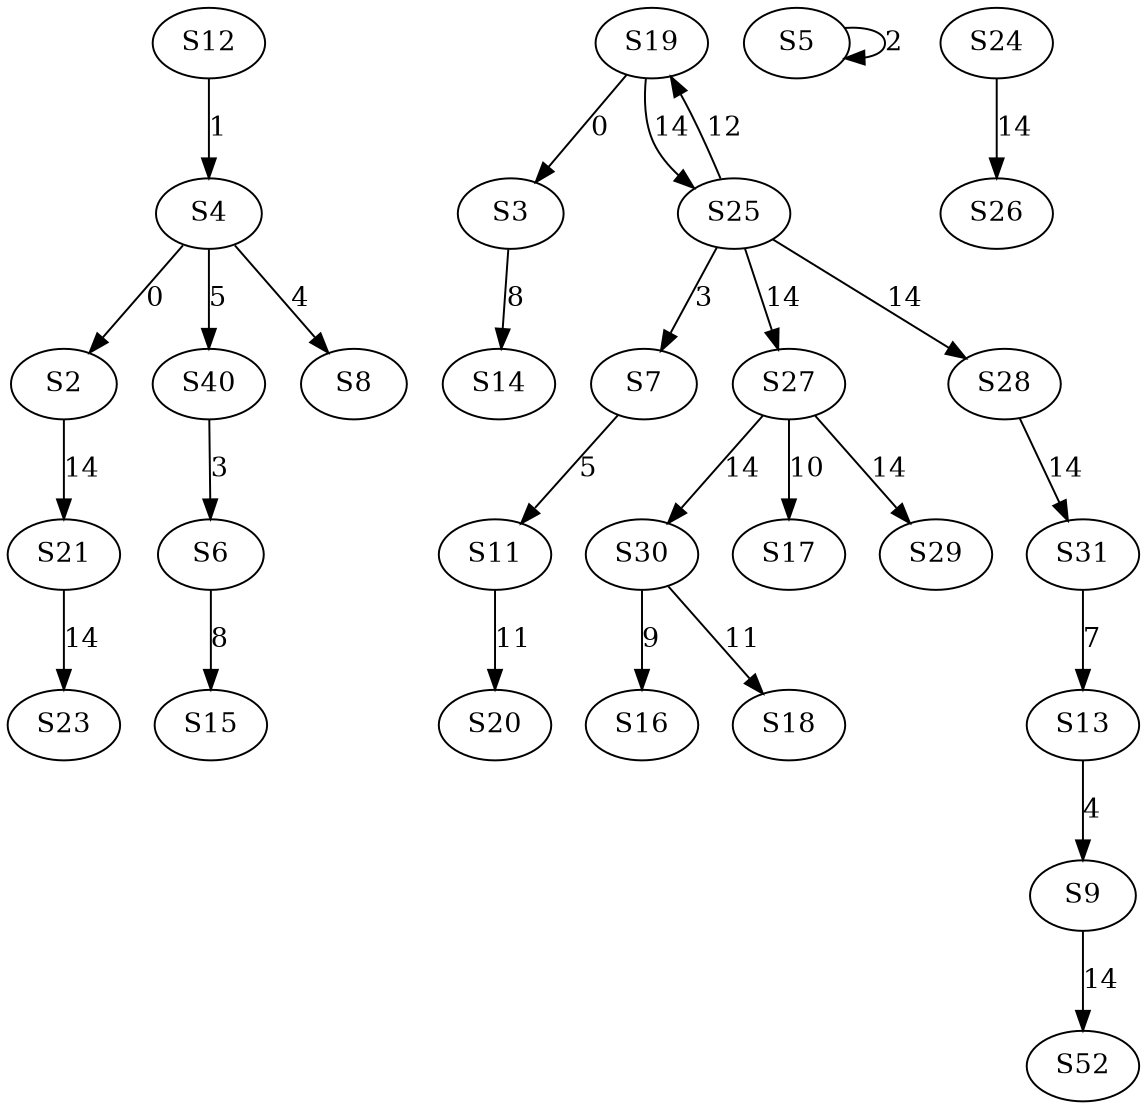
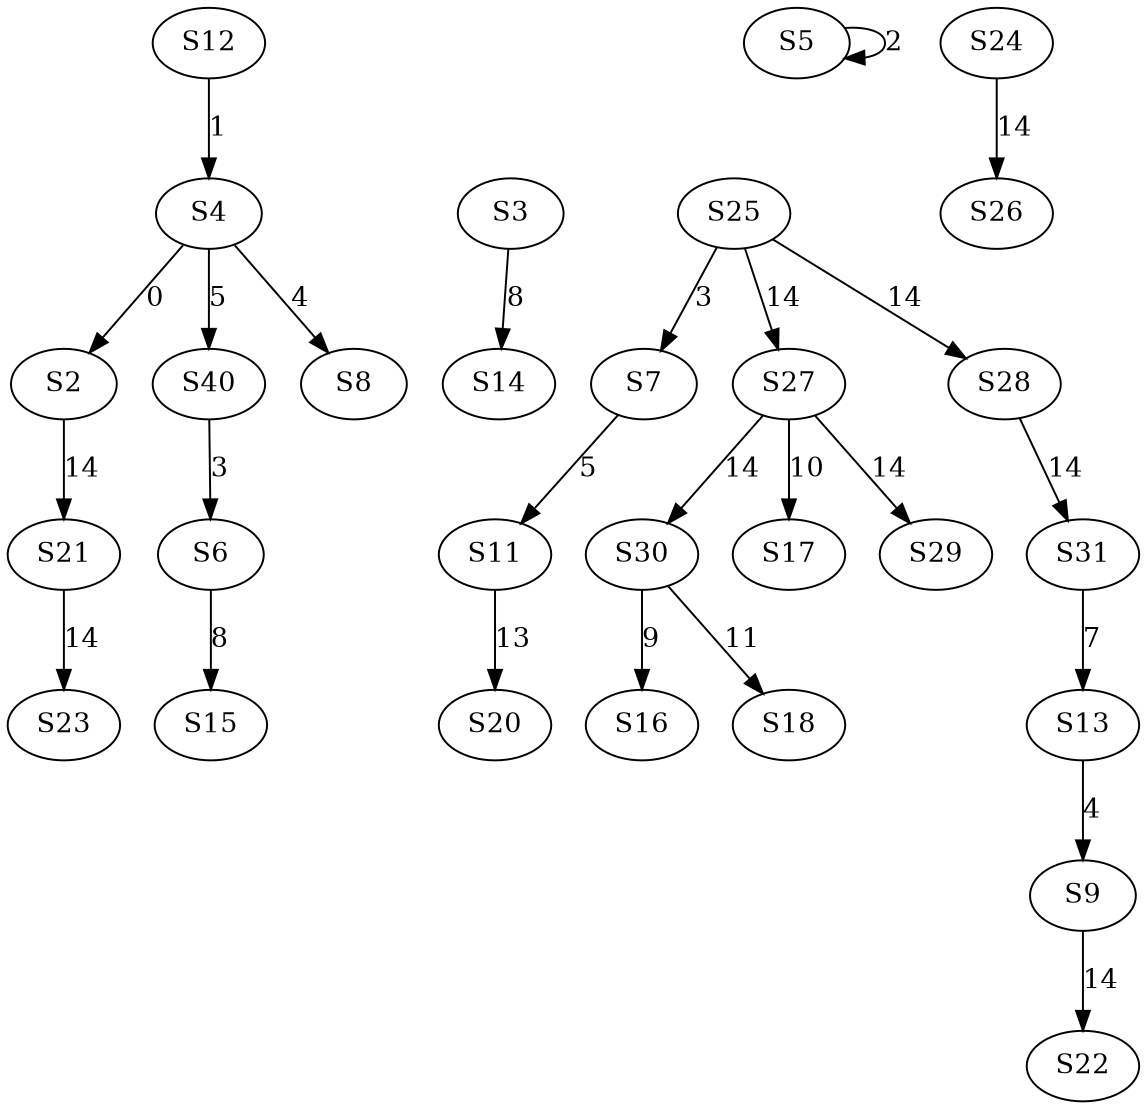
(652, 43) -> none
(514, 640) -> (514, 640)
(1083, 1066) -> (1083, 1066)
